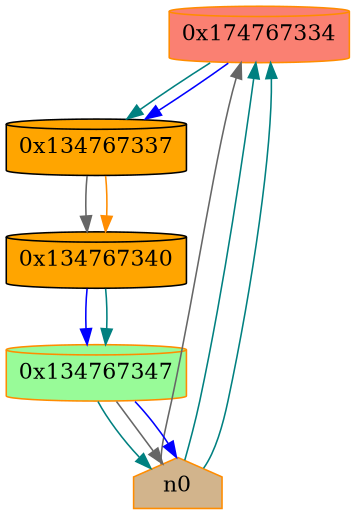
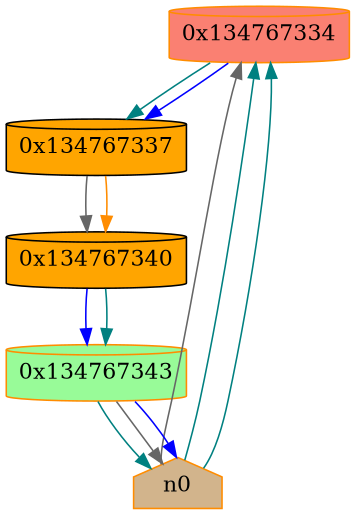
(259, 34) -> (259, 34)
(96, 373) -> (96, 373)
